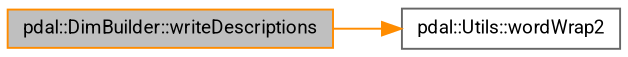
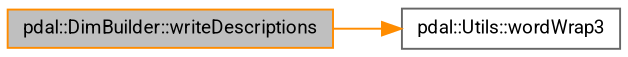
(511, 29) -> (511, 29)
